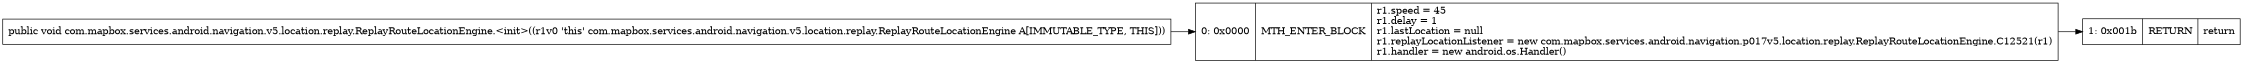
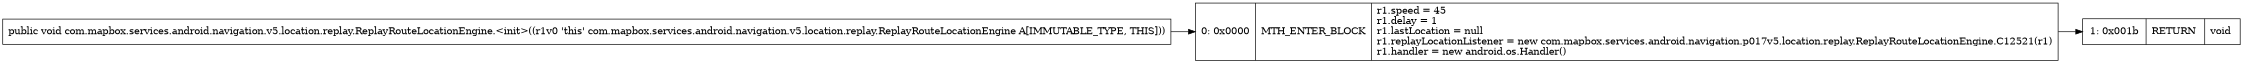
(2219, 31) -> (2221, 31)
